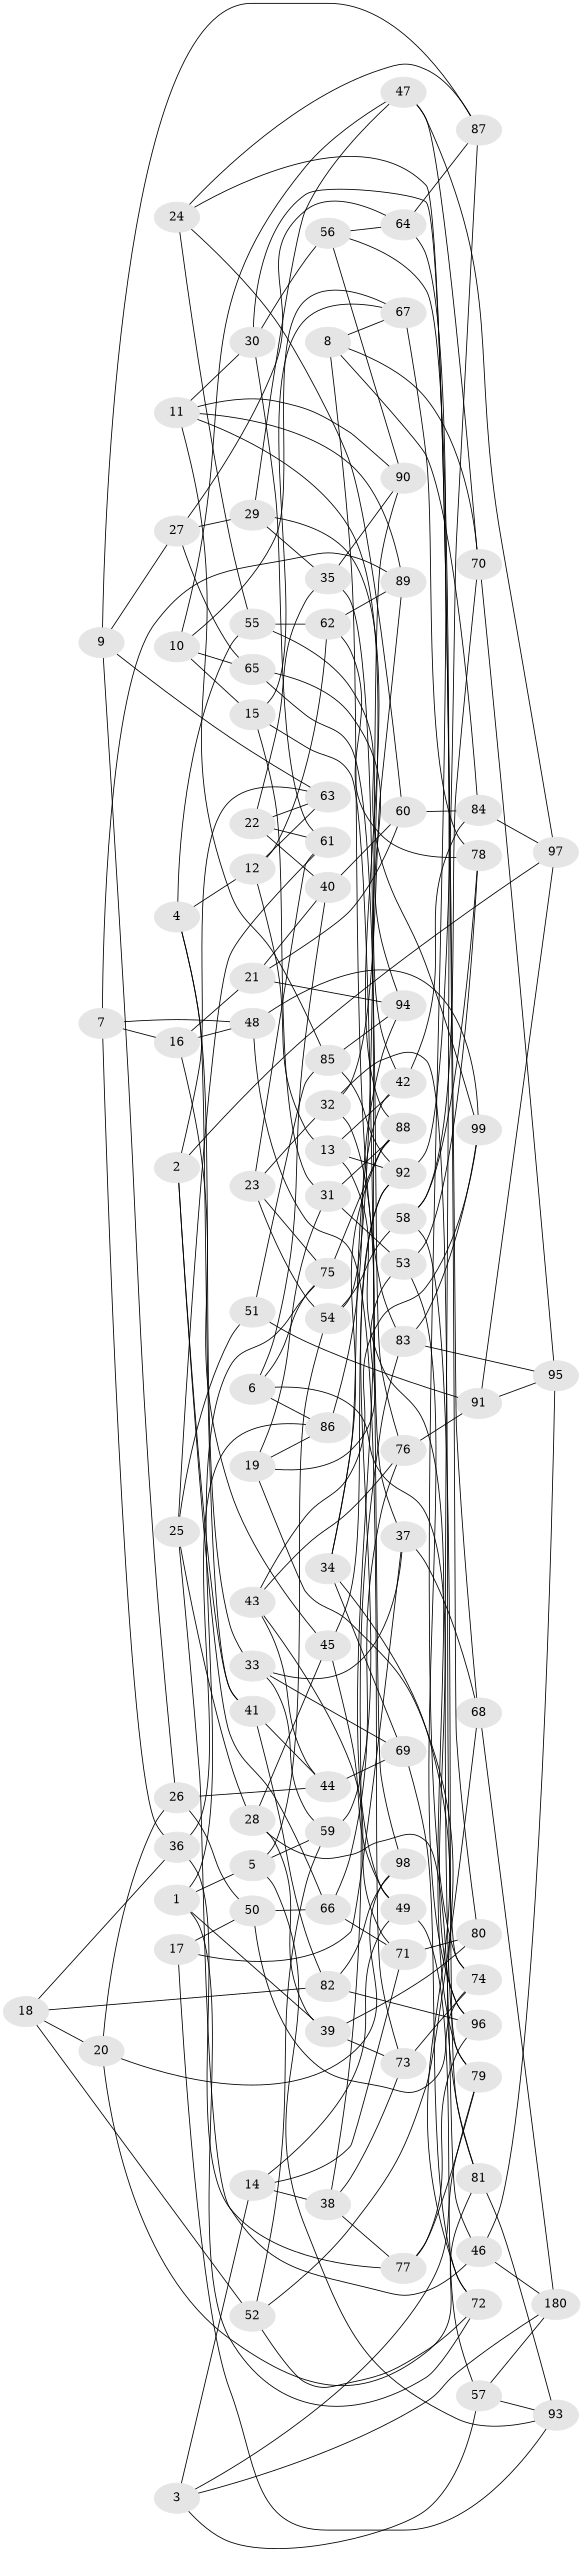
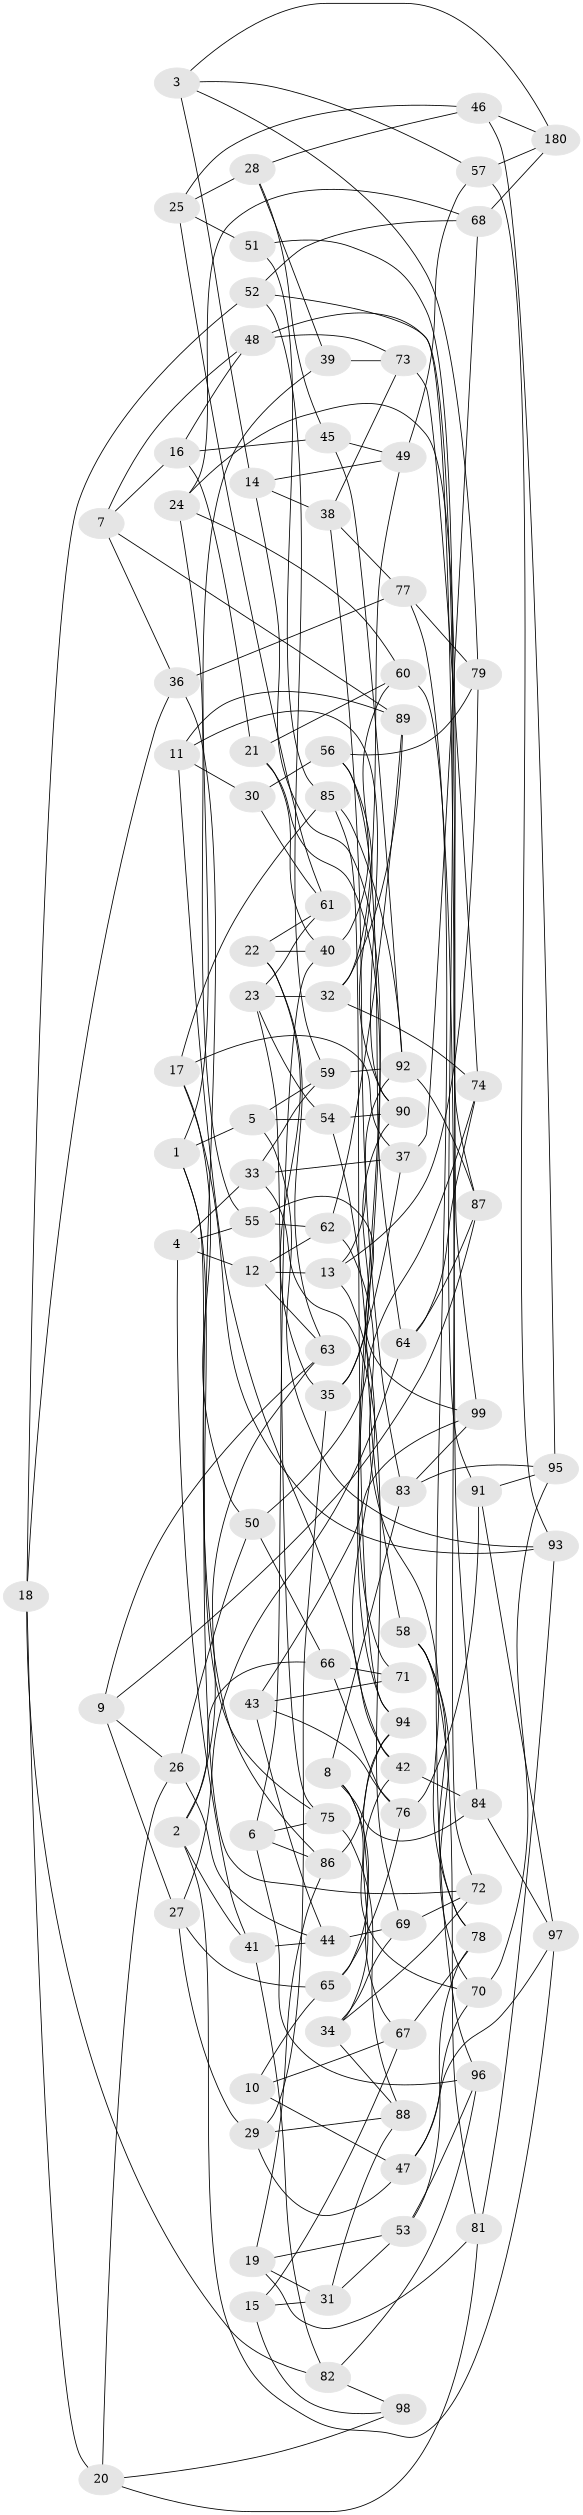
(210, 676) -> none
(202, 750) -> (232, 924)
(479, 1934) -> none
